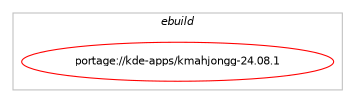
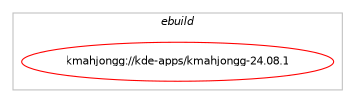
(178, 62) -> (178, 62)
